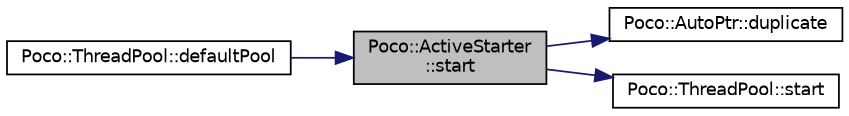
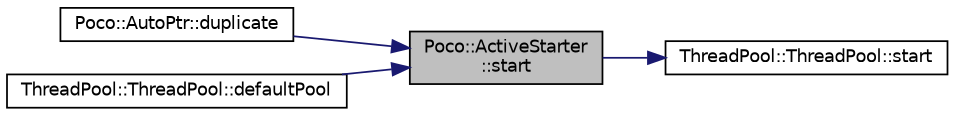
(569, 43) -> (343, 41)
(149, 58) -> (177, 91)
(726, 91) -> (807, 58)
